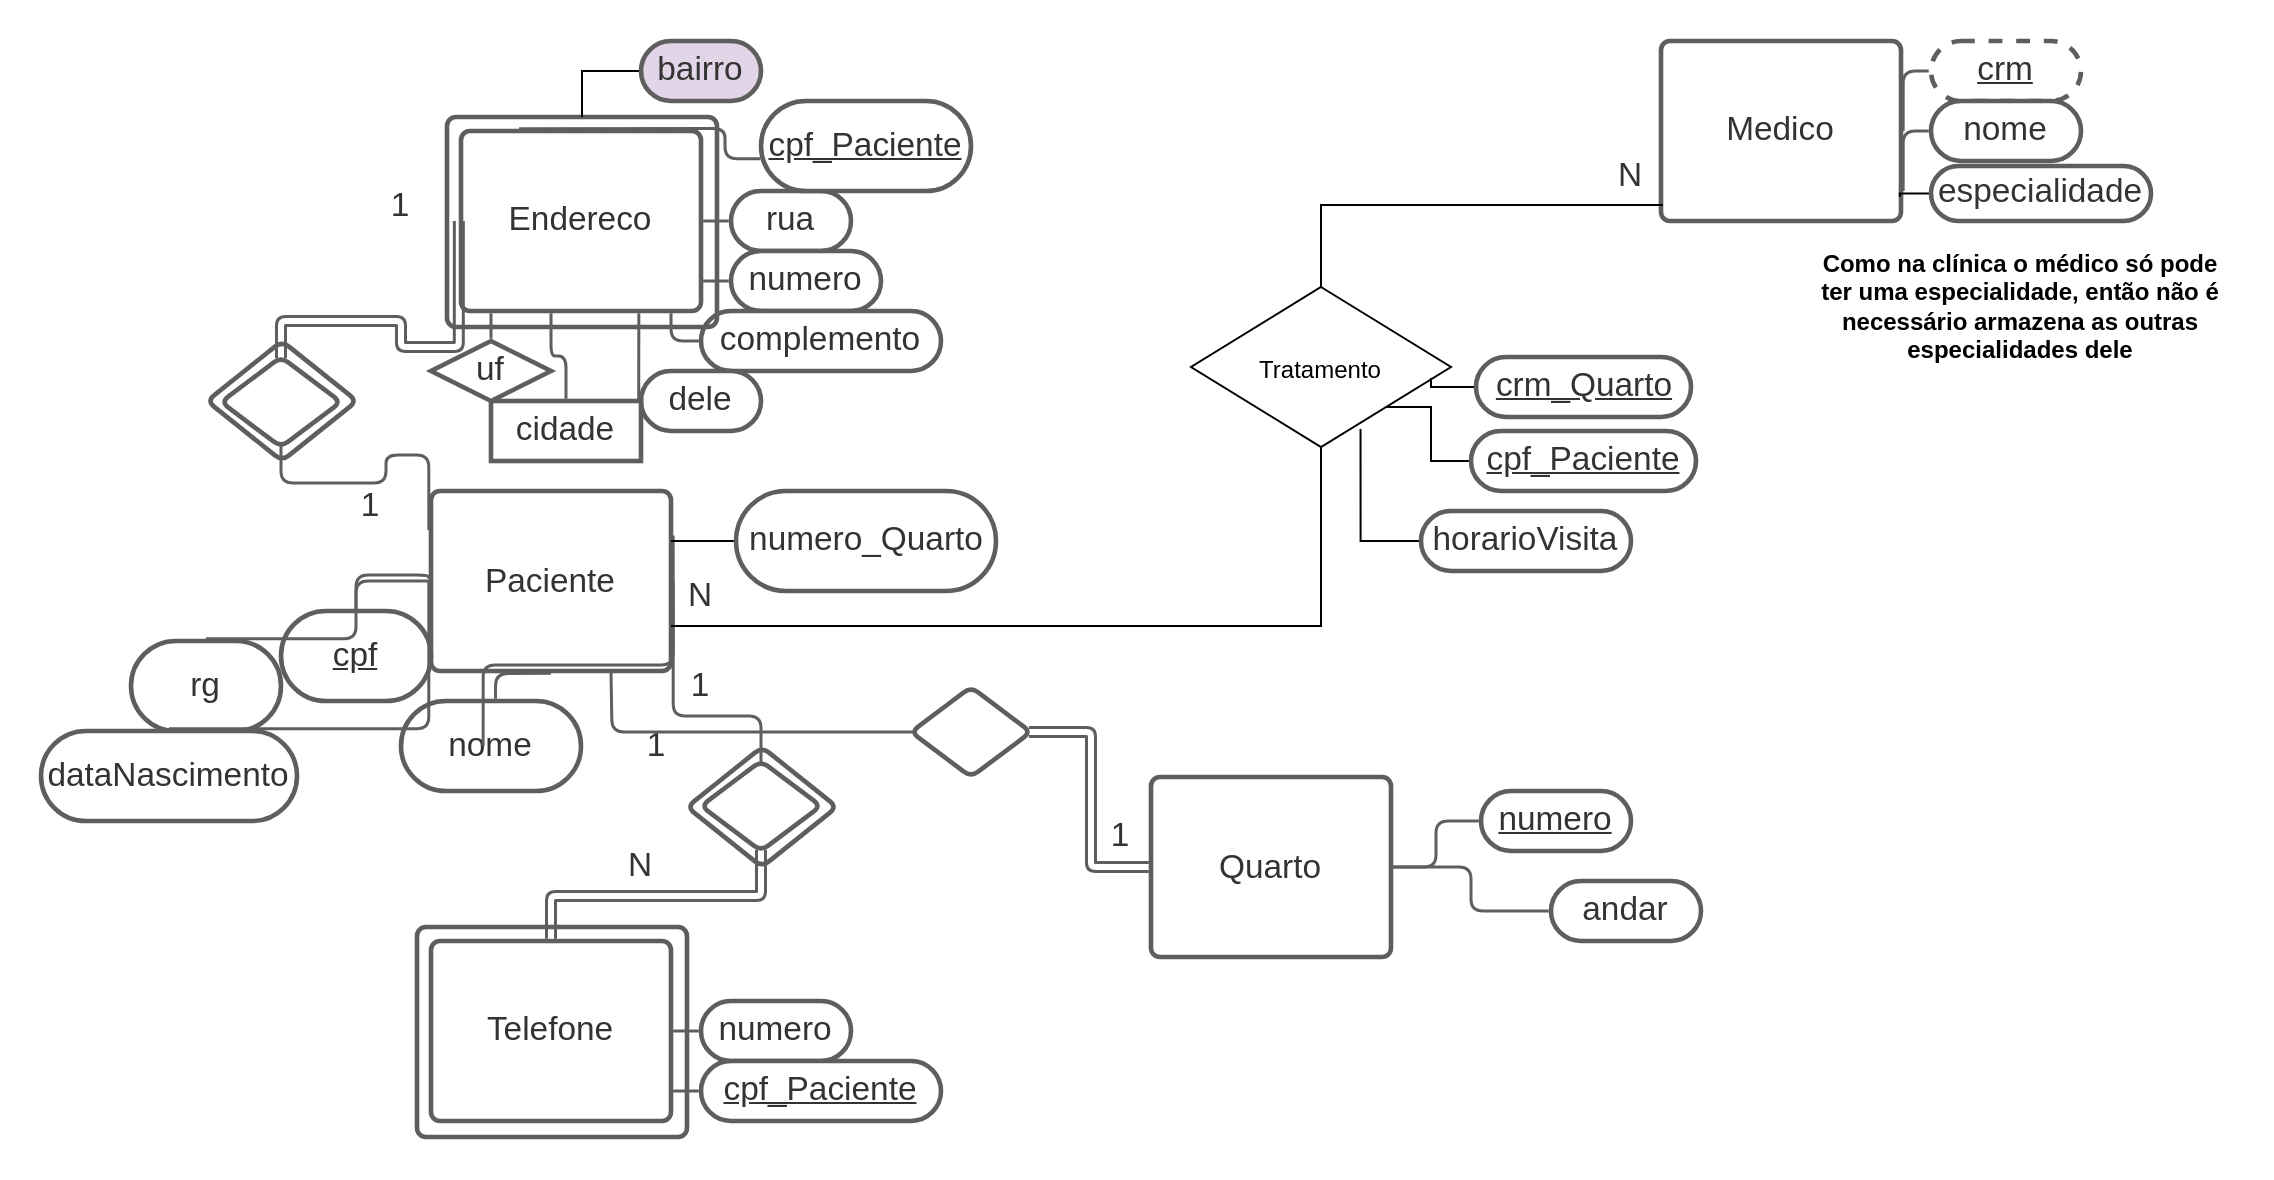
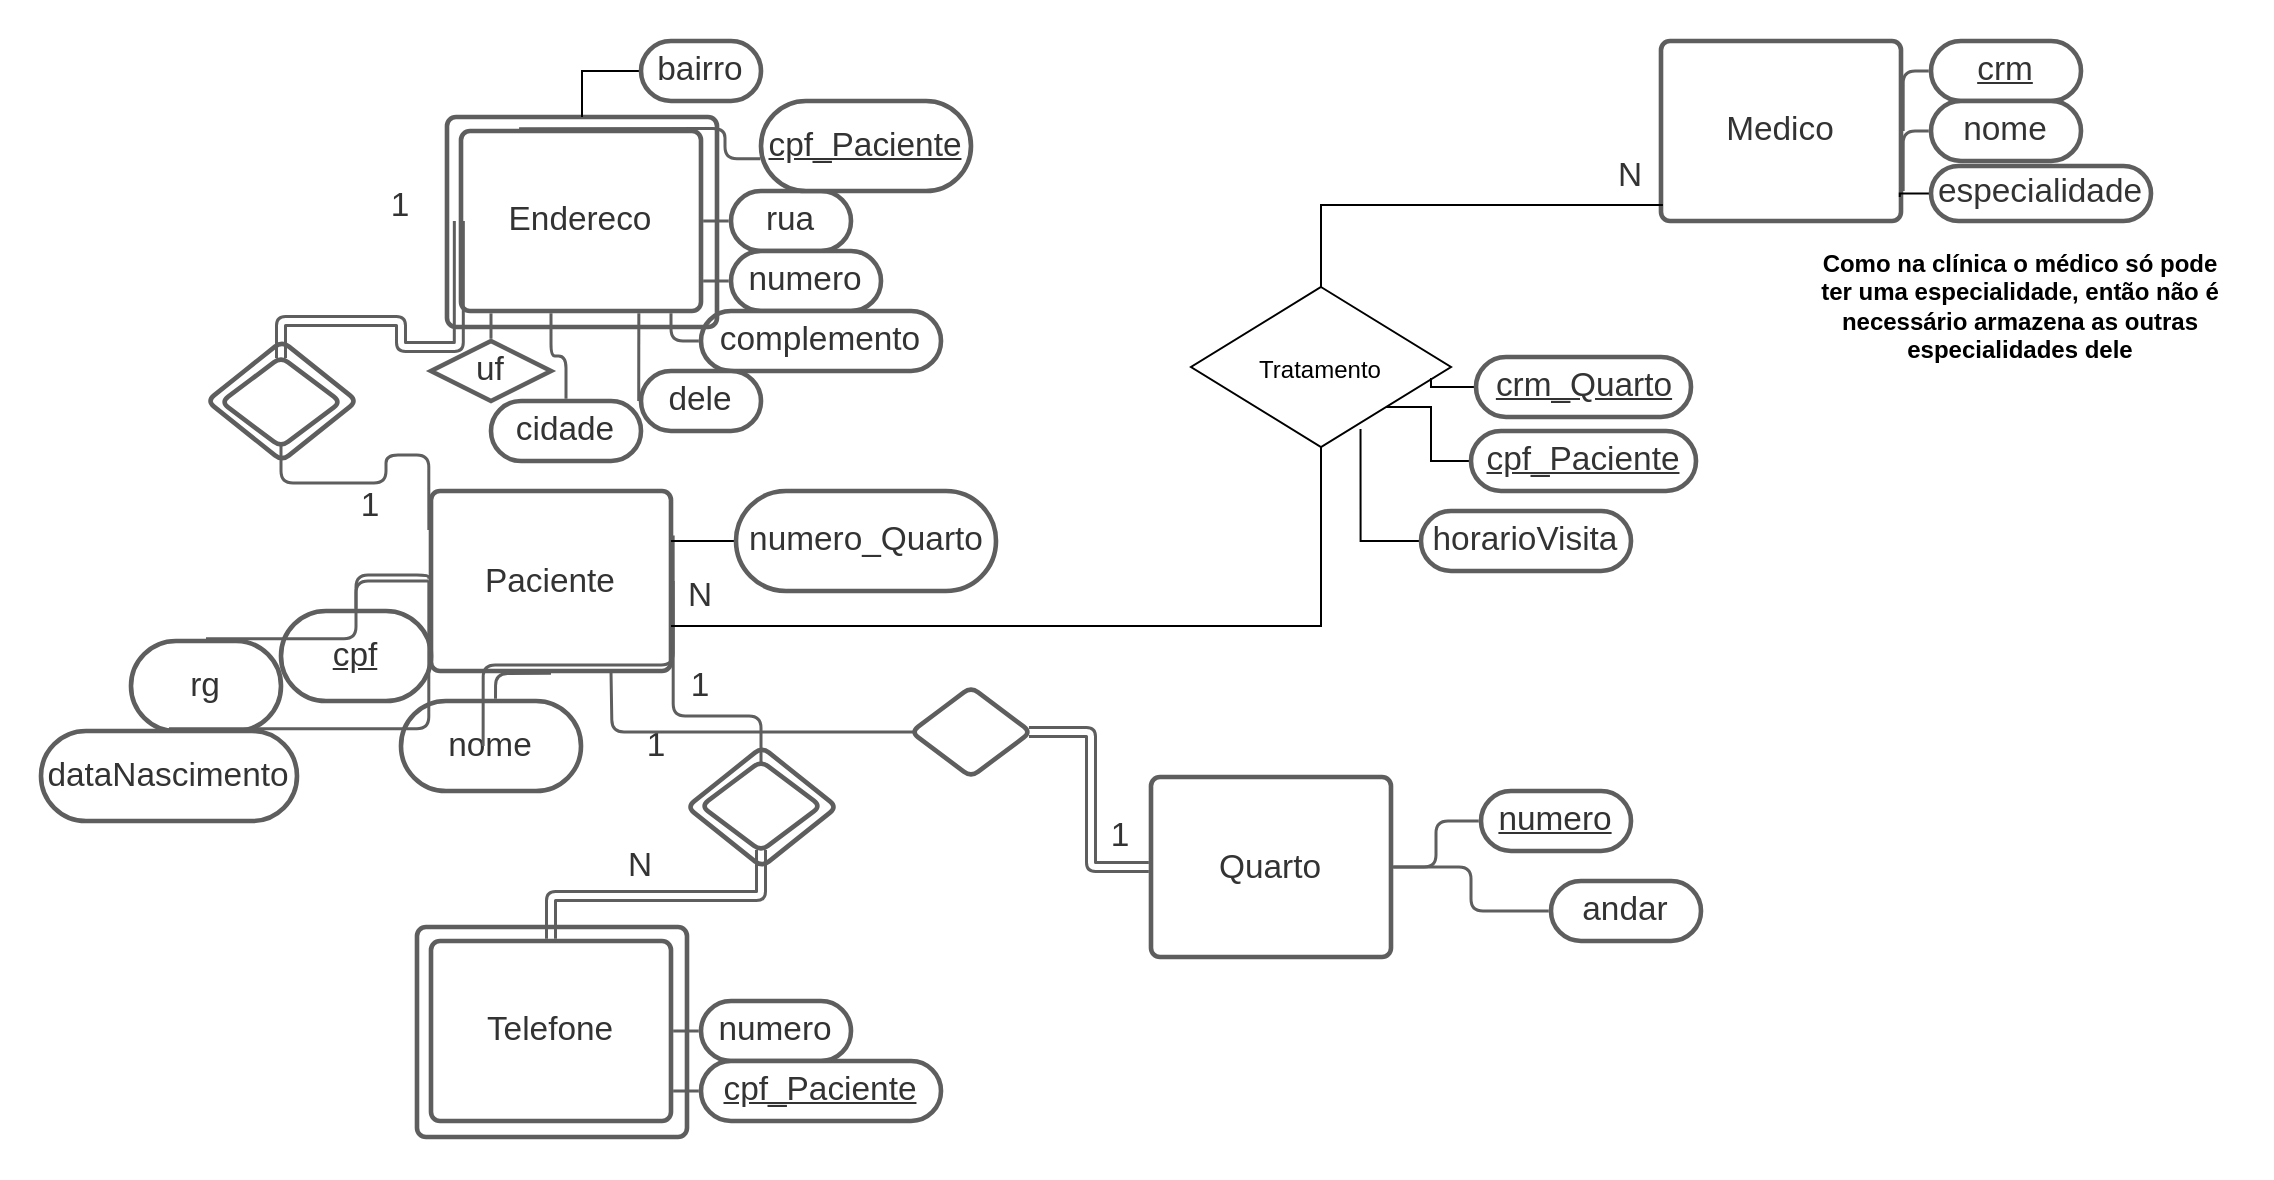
(701, 71) -> (701, 71)
(2006, 71) -> (2006, 71)
(566, 431) -> (566, 431)
